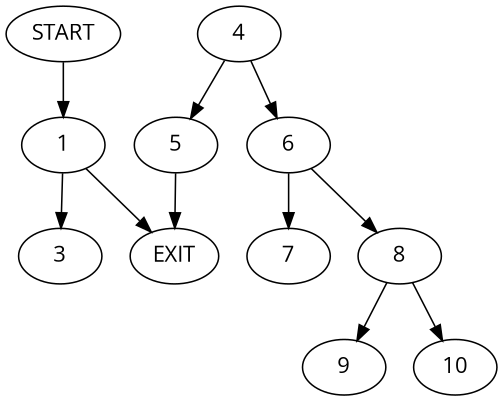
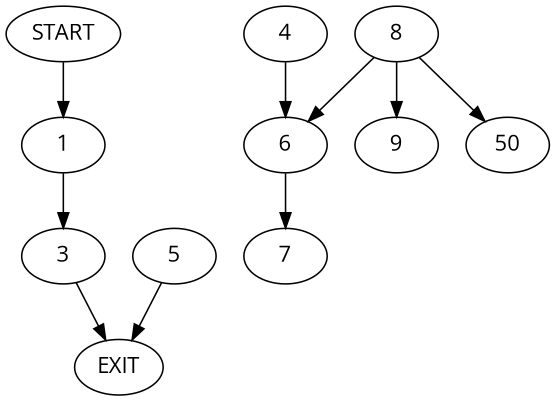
(212, 83) -> none
(113, 195) -> (87, 304)
(338, 195) -> (347, 84)
(455, 367) -> (508, 145)
